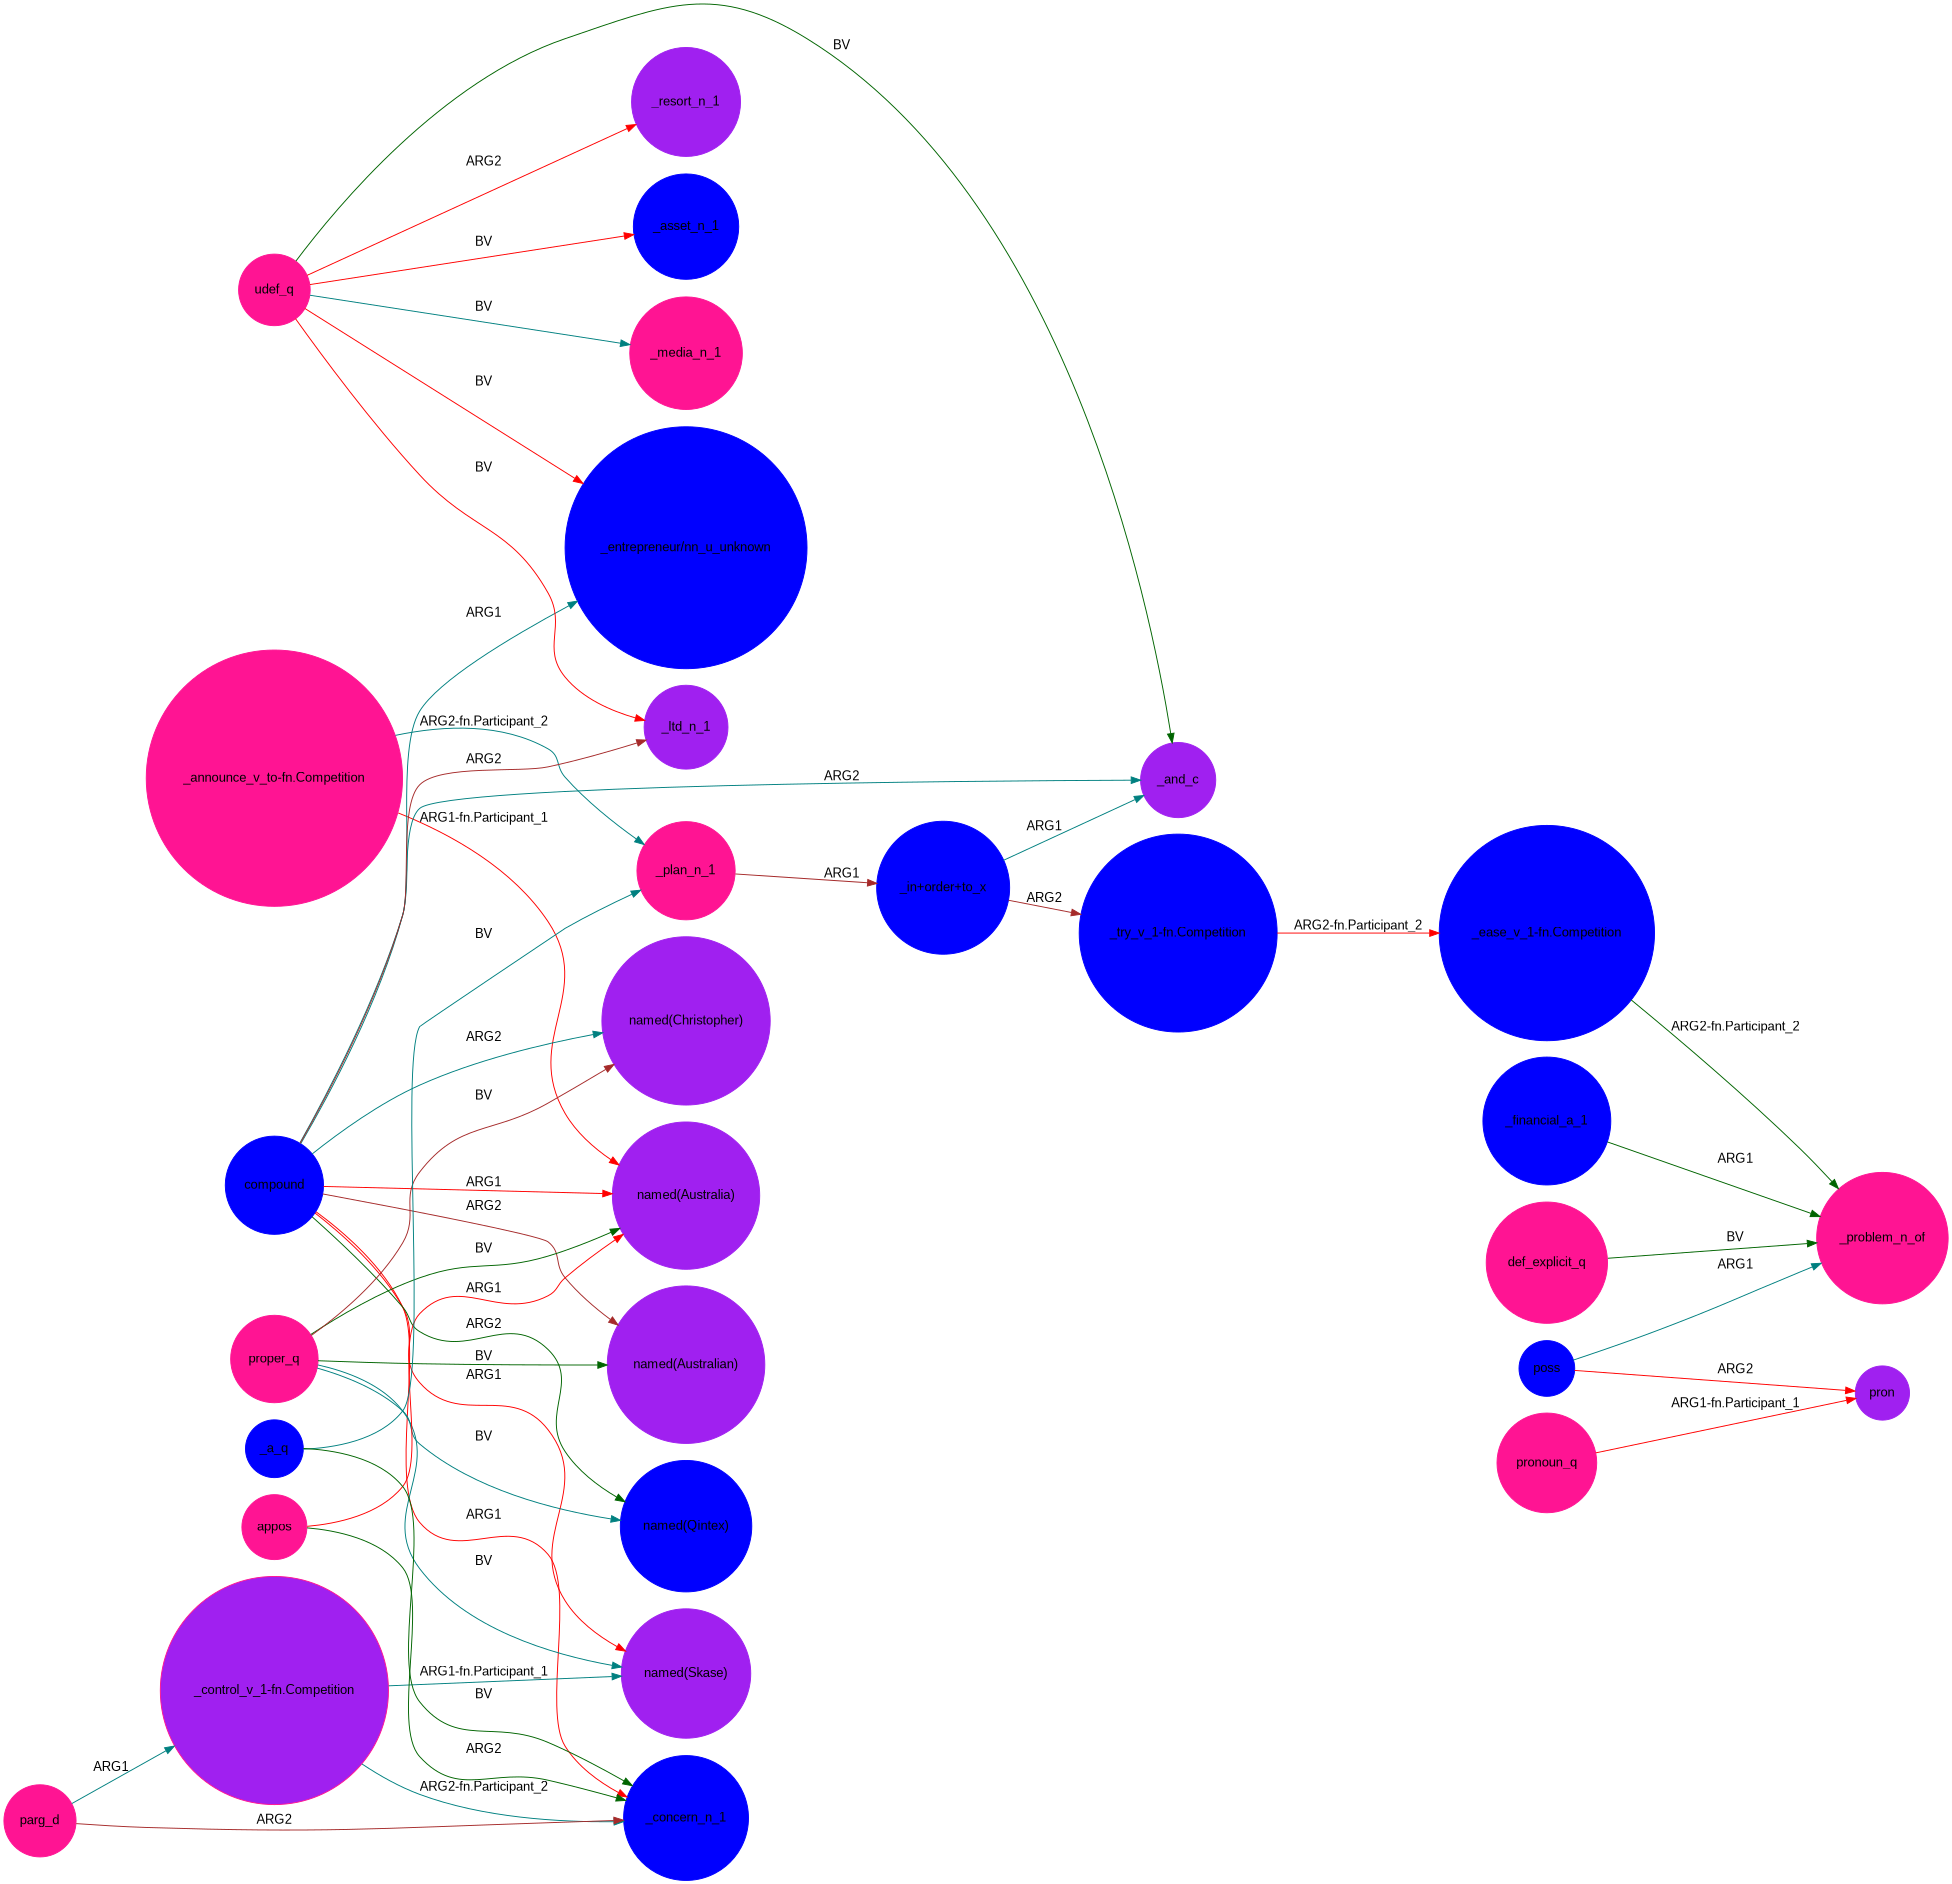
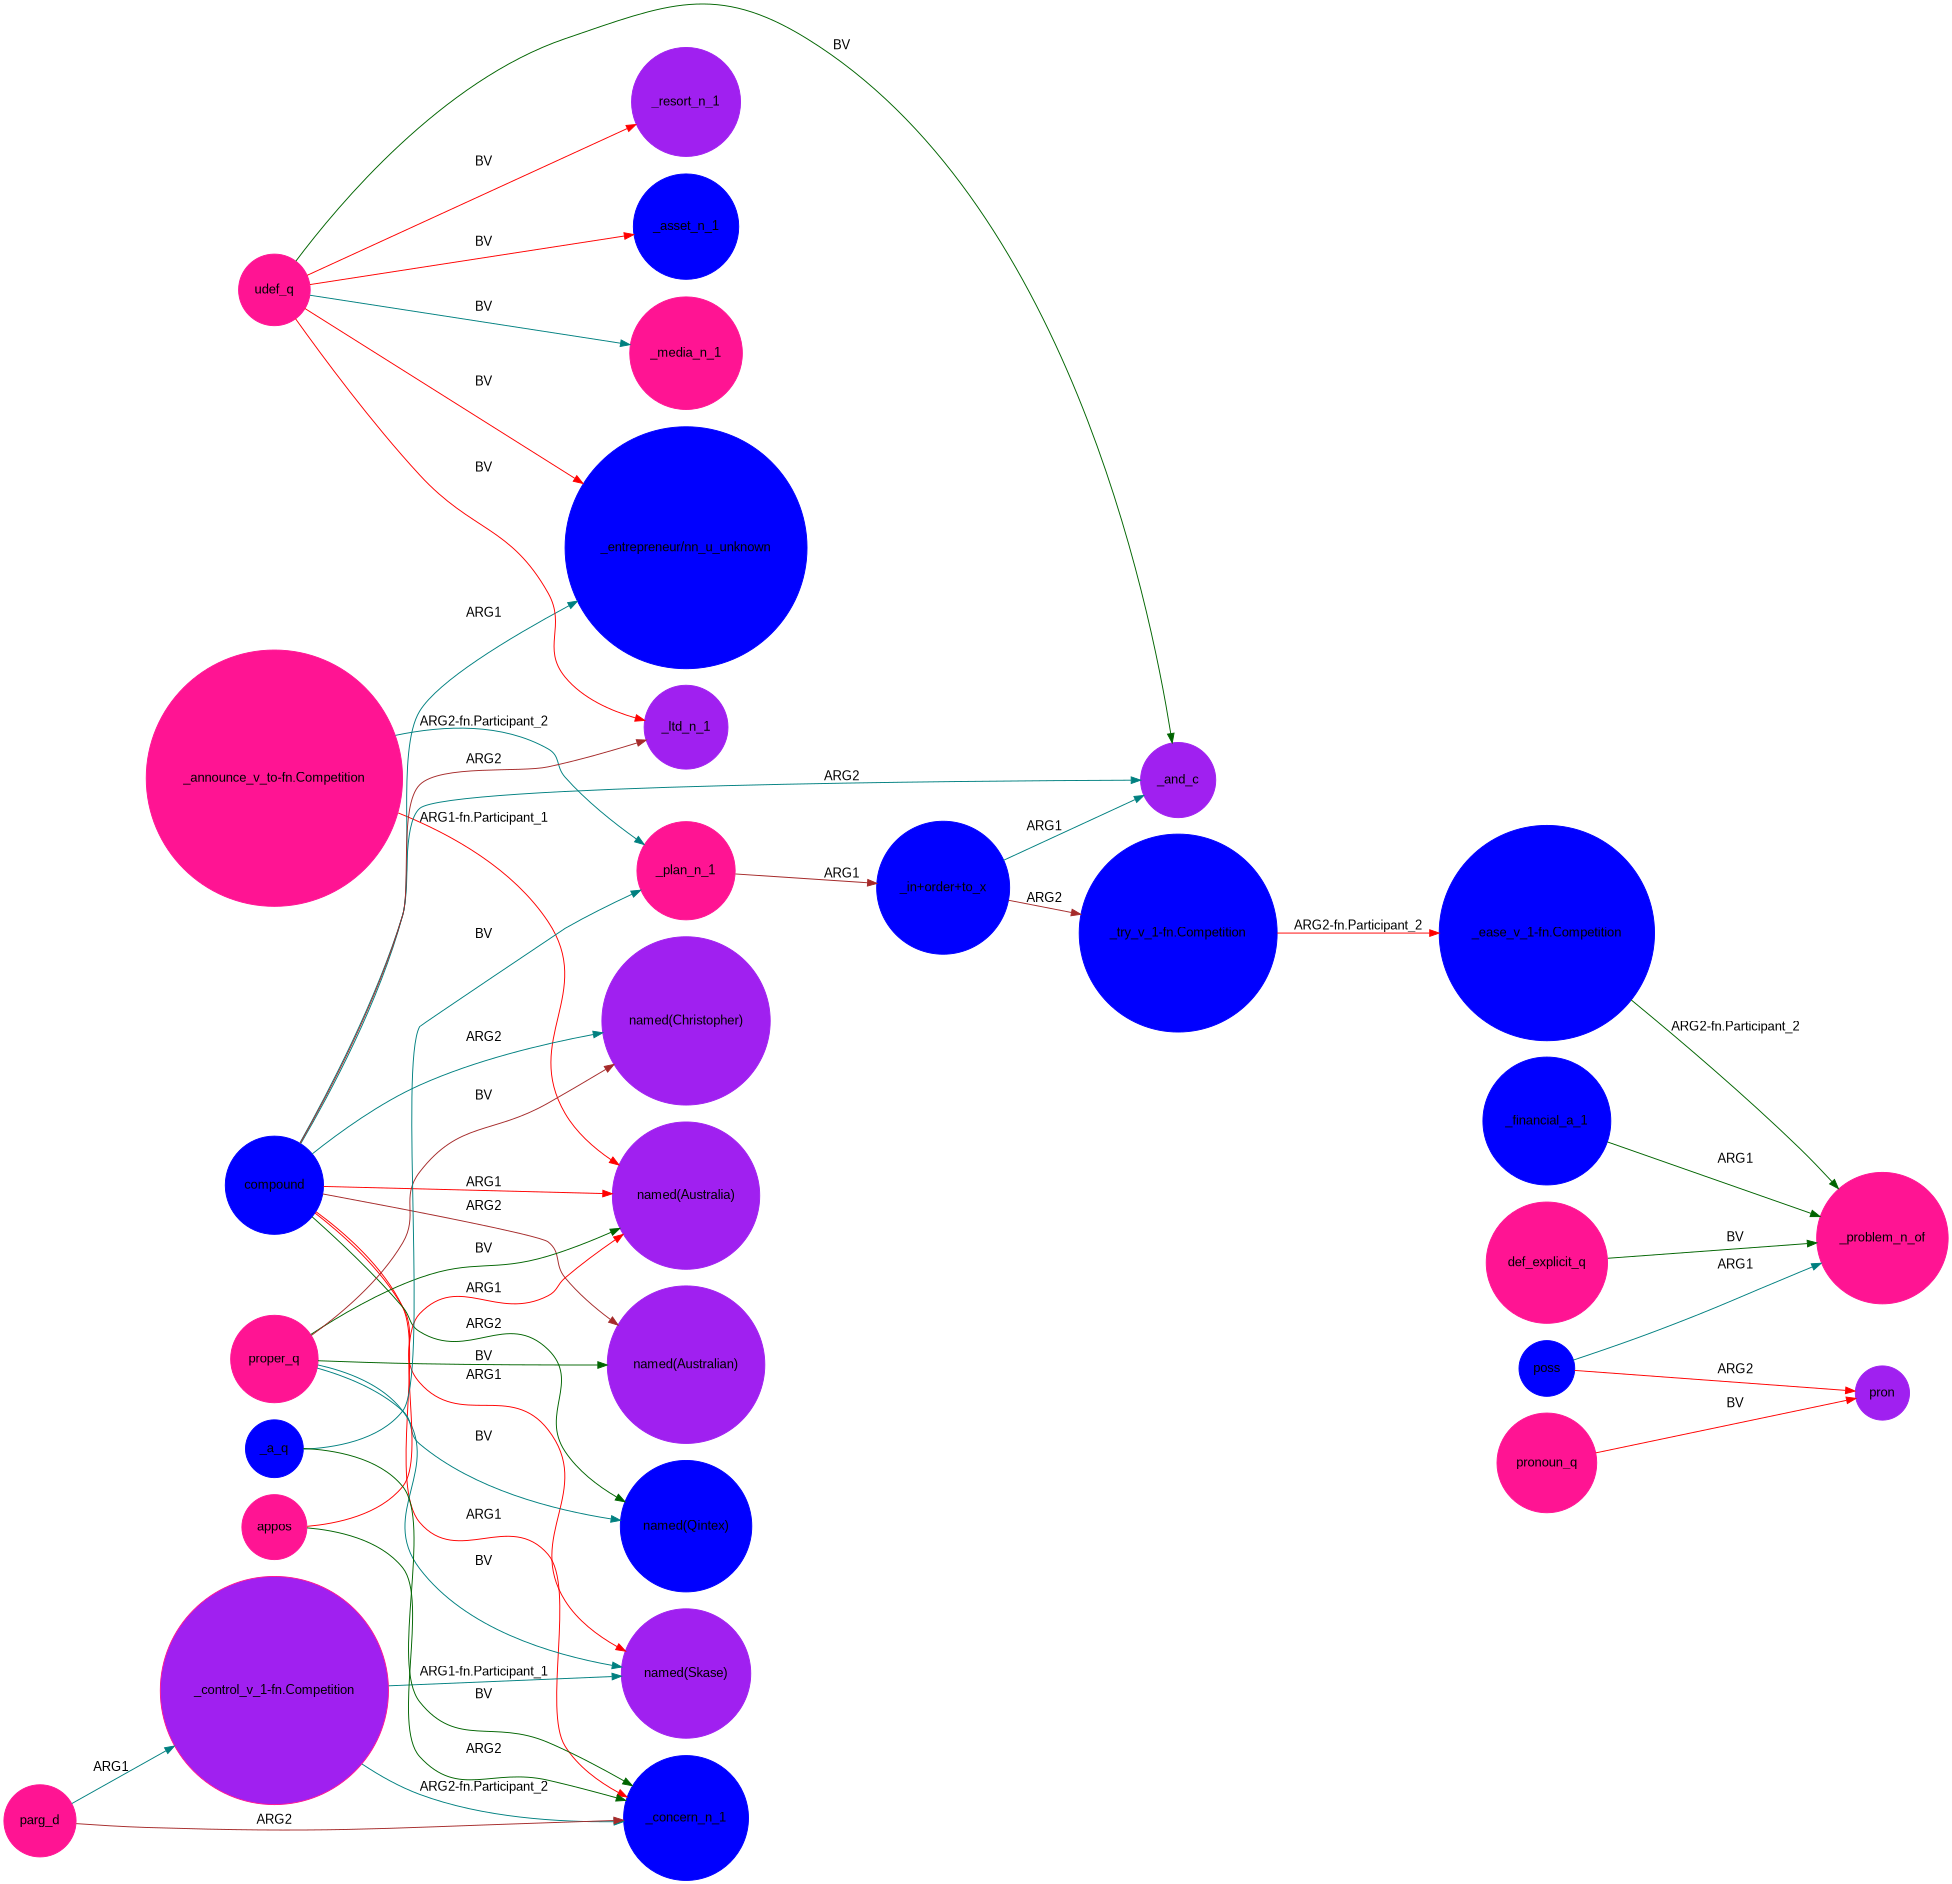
(484, 162) -> (484, 162)
(1736, 1404) -> (1736, 1404)
